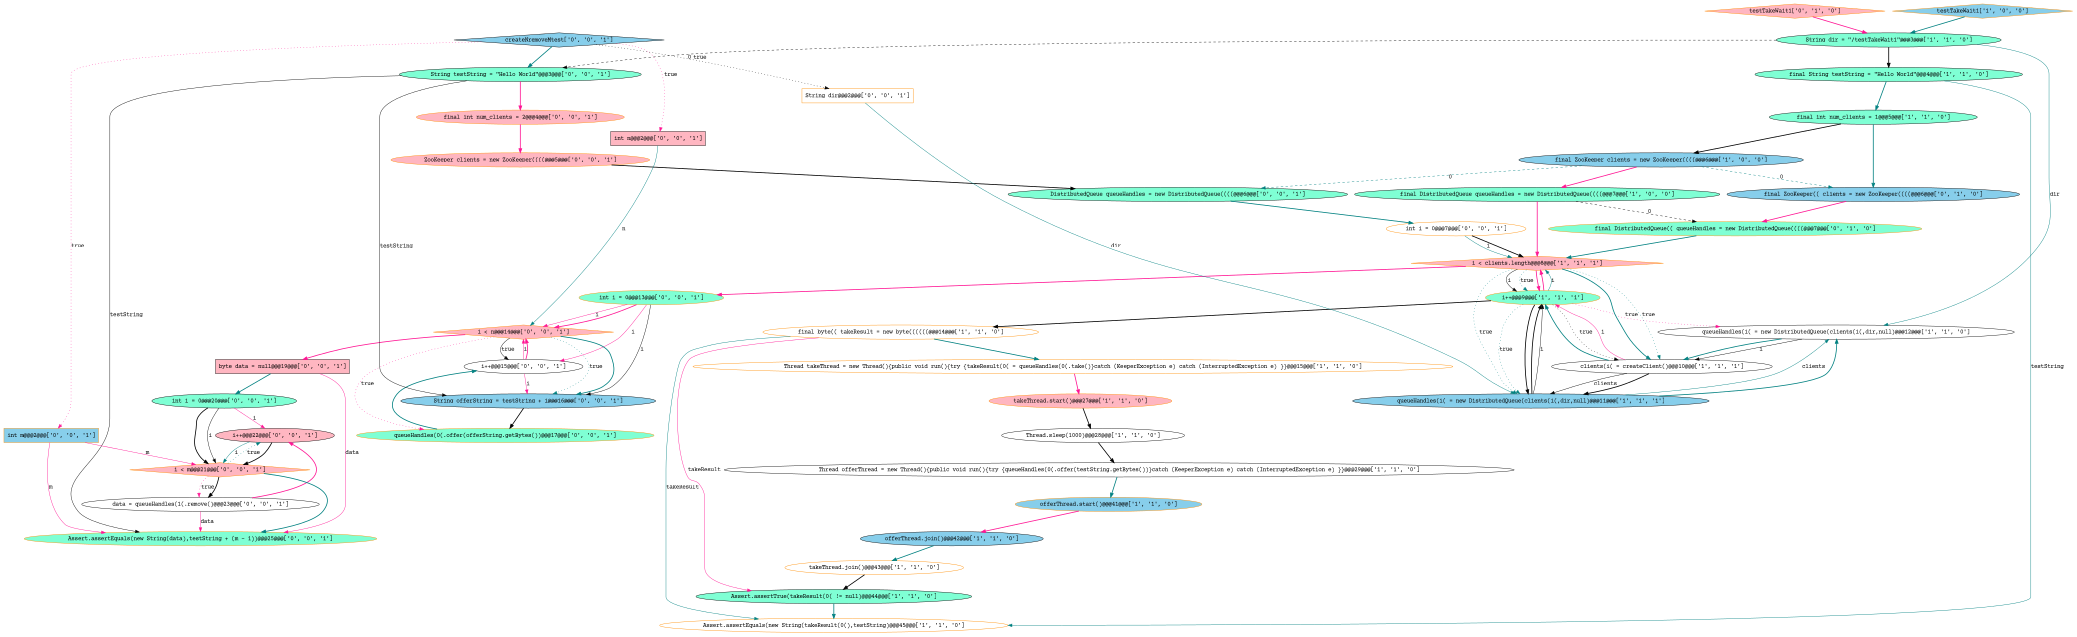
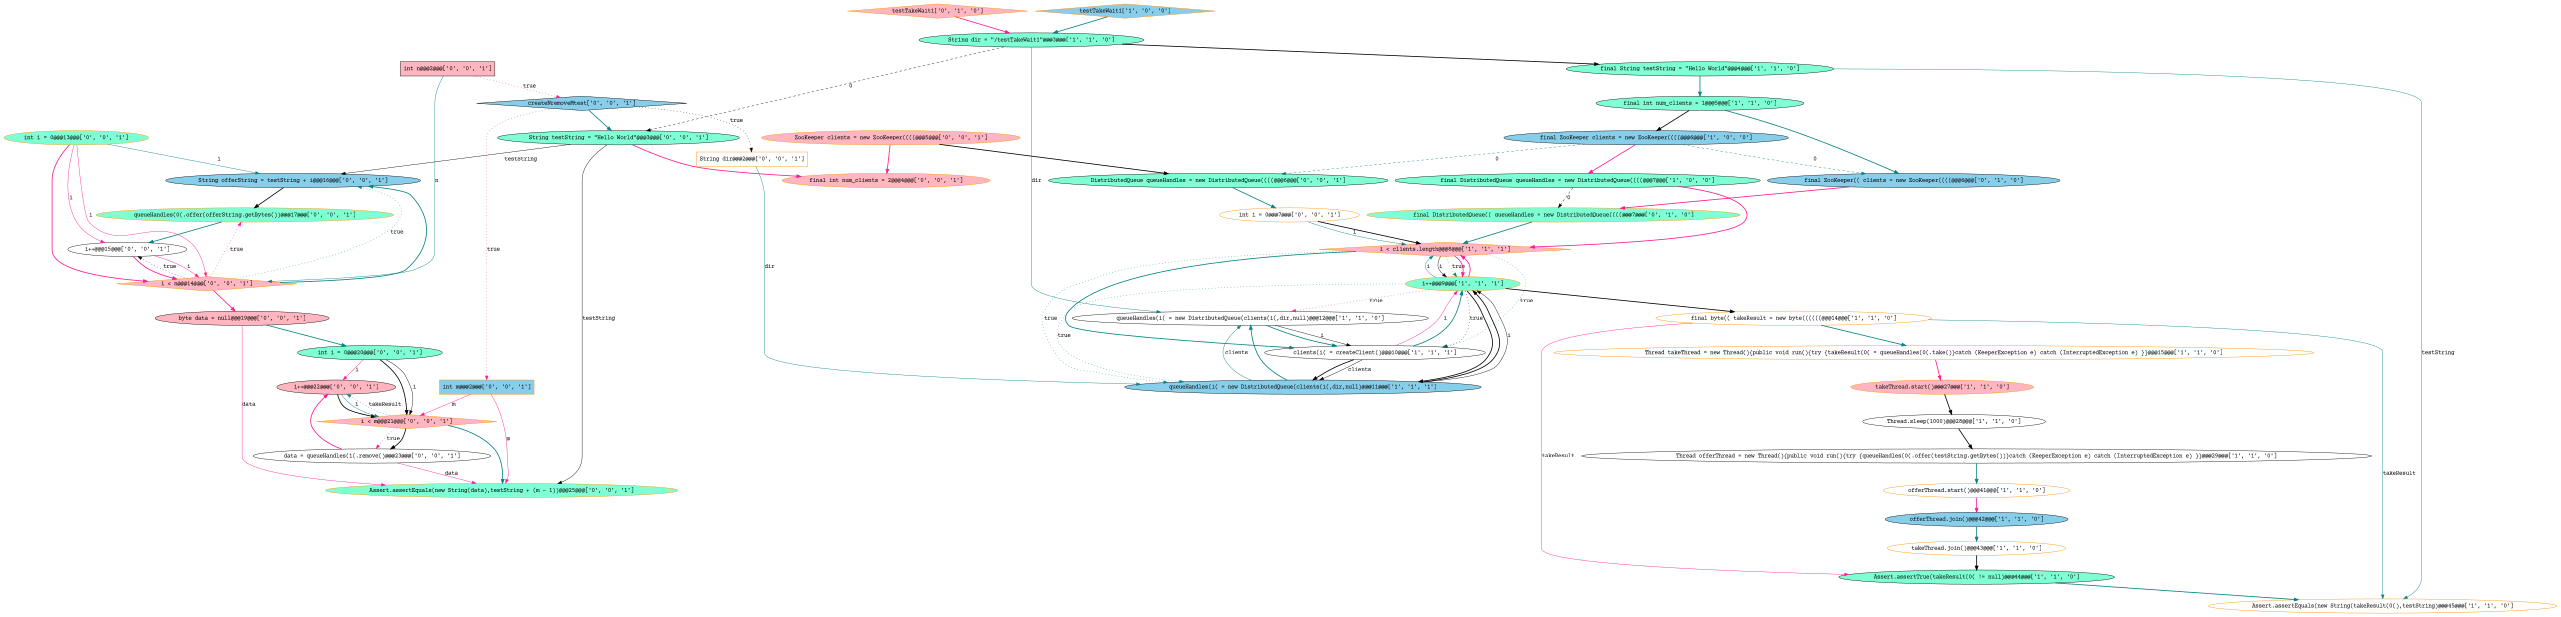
(661, 71) -> (516, 86)
(520, 136) -> (889, 157)
(1094, 280) -> none
(501, 347) -> (164, 270)
(634, 360) -> (181, 159)
(282, 367) -> (242, 318)
(526, 382) -> none
(254, 453) -> (385, 404)
(1109, 504) -> (1977, 490)
